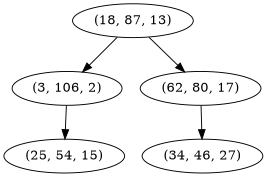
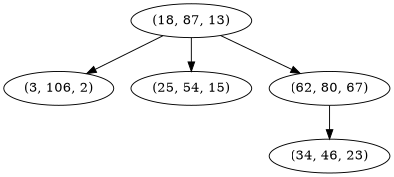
(201, 88) -> (330, 88)
(66, 118) -> (191, 50)
(202, 156) -> (330, 156)
